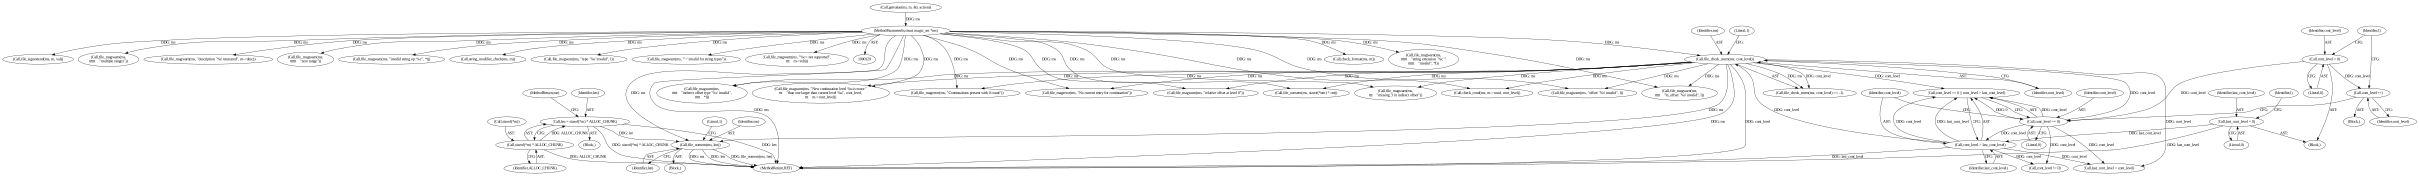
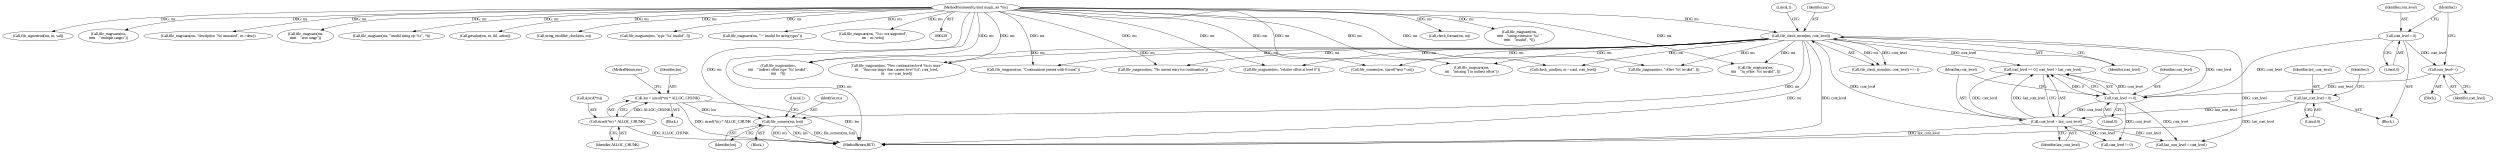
(906, 18) -> (716, 13)
(2265, 110) -> (2340, 87)
